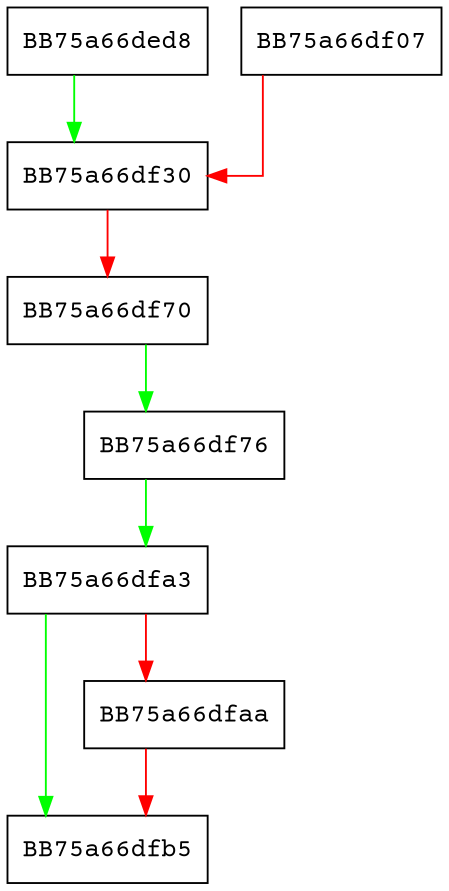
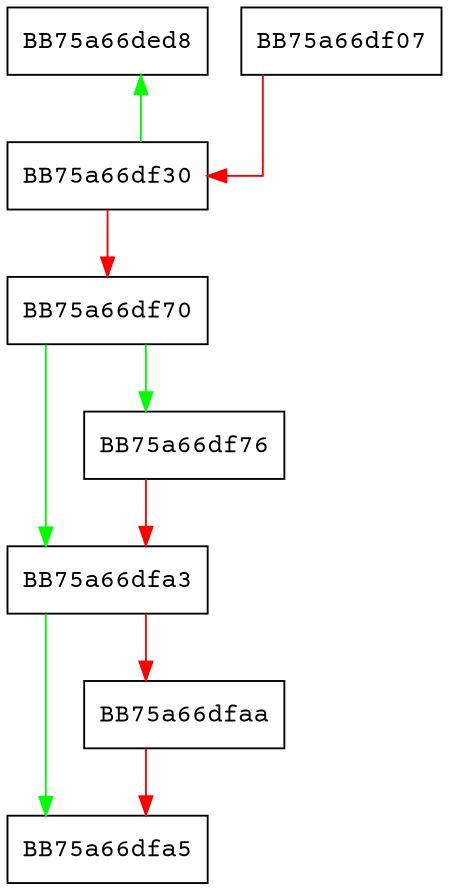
(74, 99) -> (141, 118)
none -> (46, 436)
(146, 503) -> (146, 503)
(108, 849) -> (108, 849)
